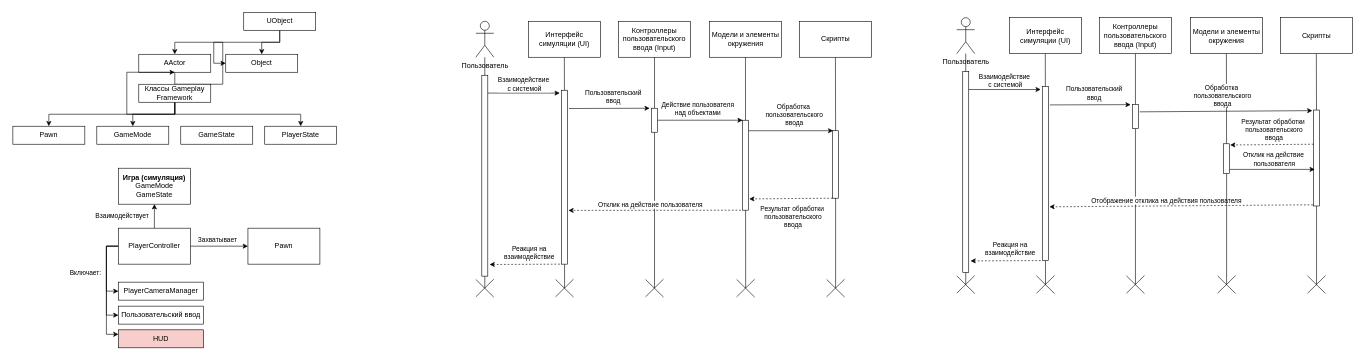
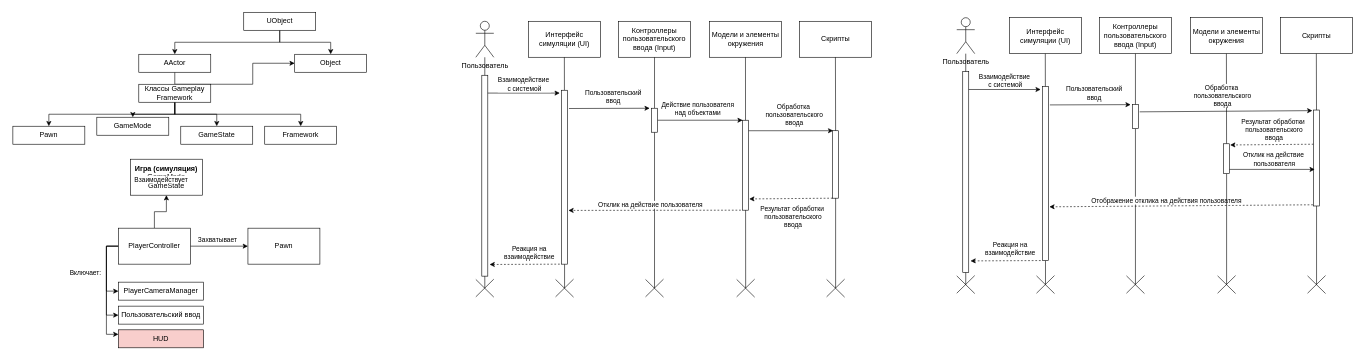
(261, 63) -> (330, 63)
(126, 72) -> (216, 120)
(132, 135) -> (132, 126)
(300, 135) -> (300, 135)
(154, 186) -> (166, 177)
